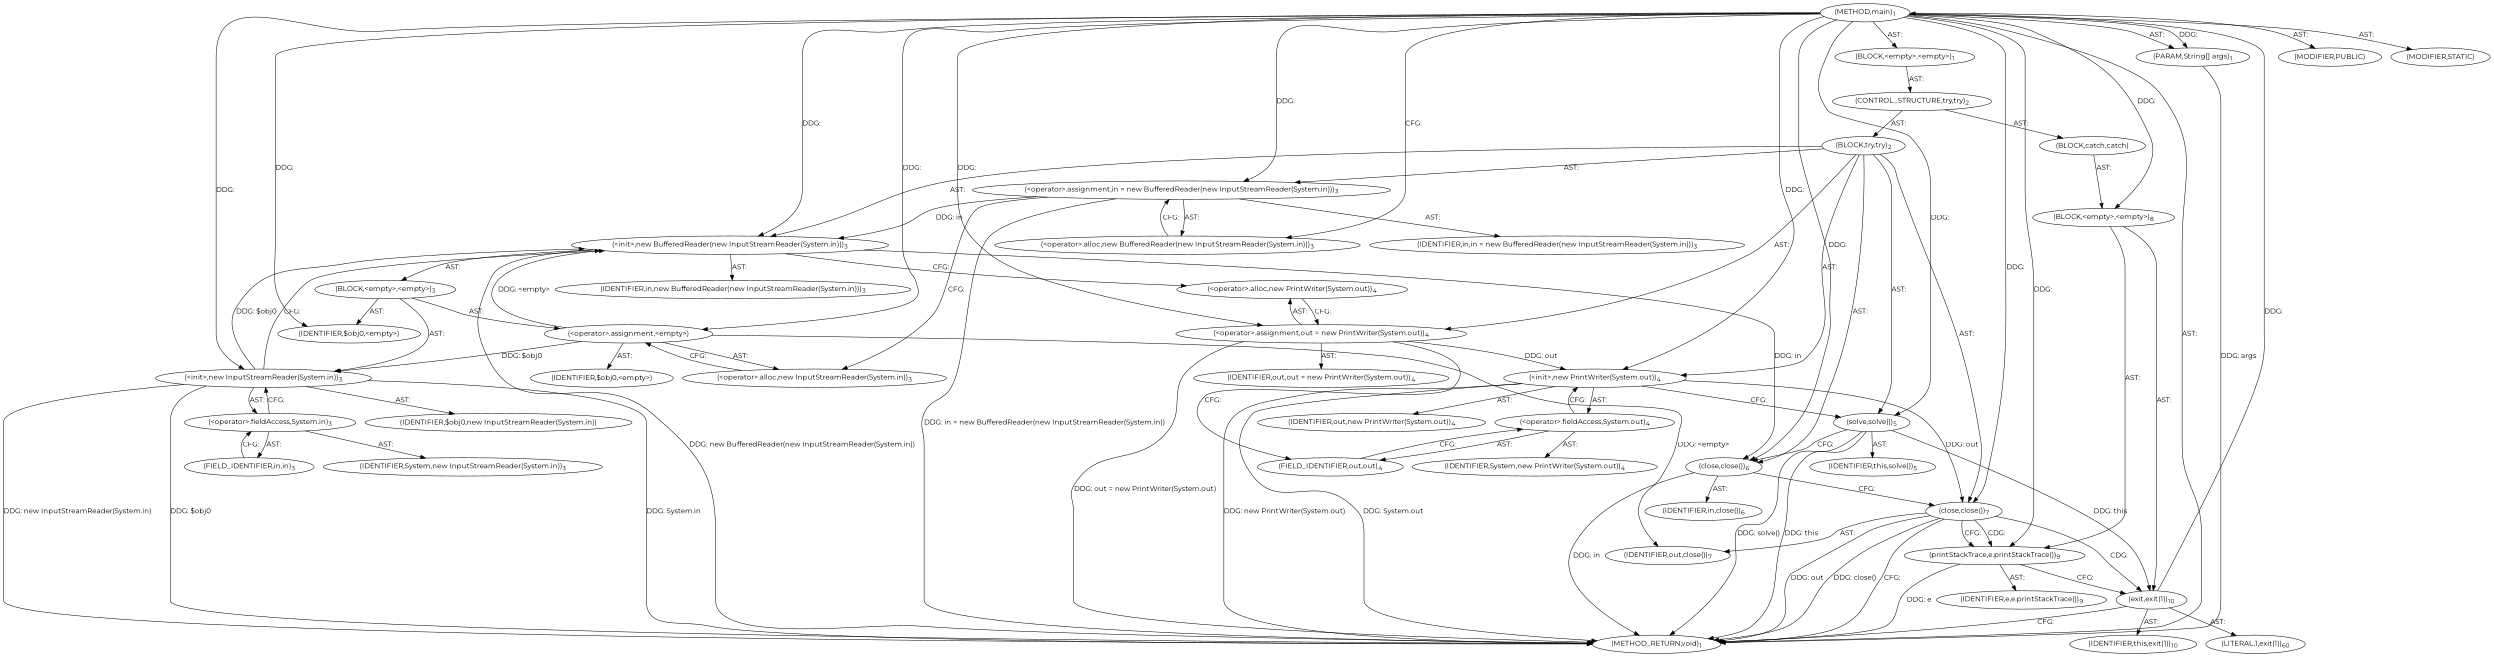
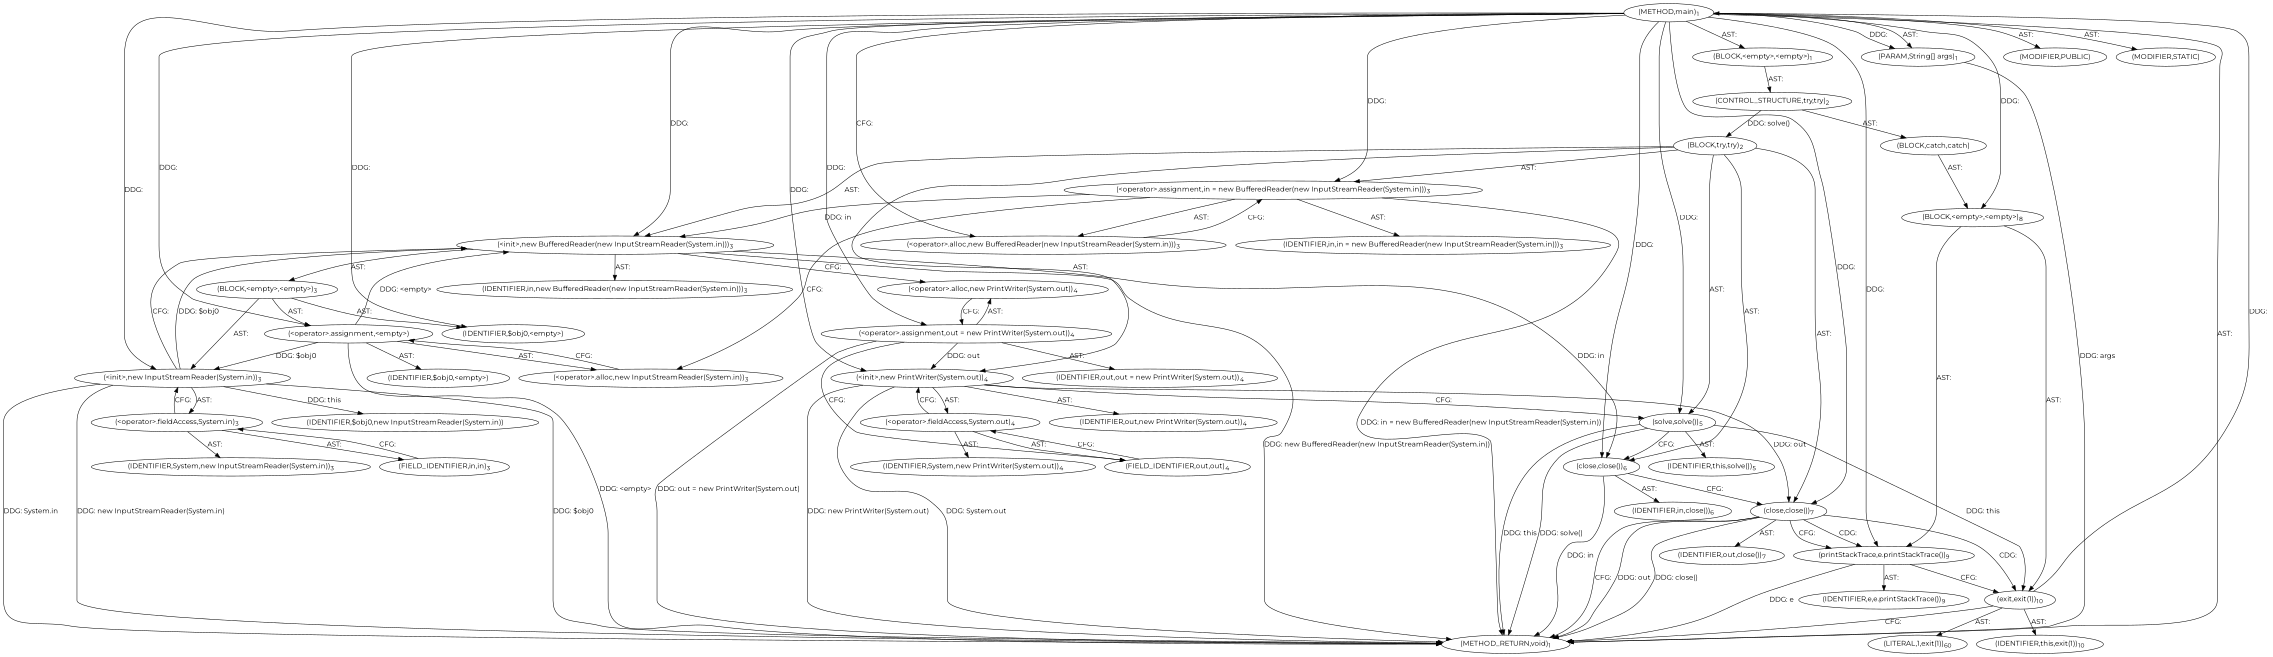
(1900, 124) -> (1769, 124)
(1674, 285) -> none
(1273, 348) -> (758, 630)
(404, 400) -> (324, 400)
